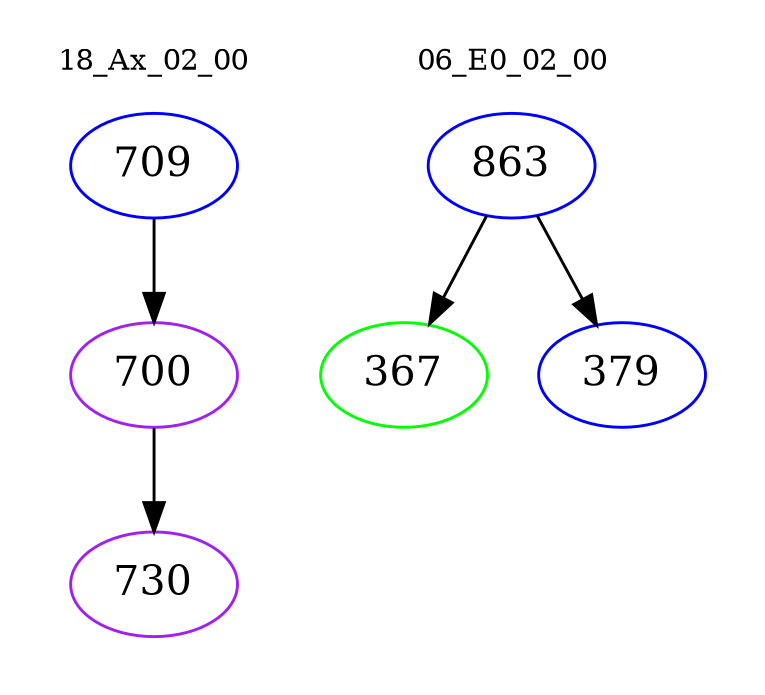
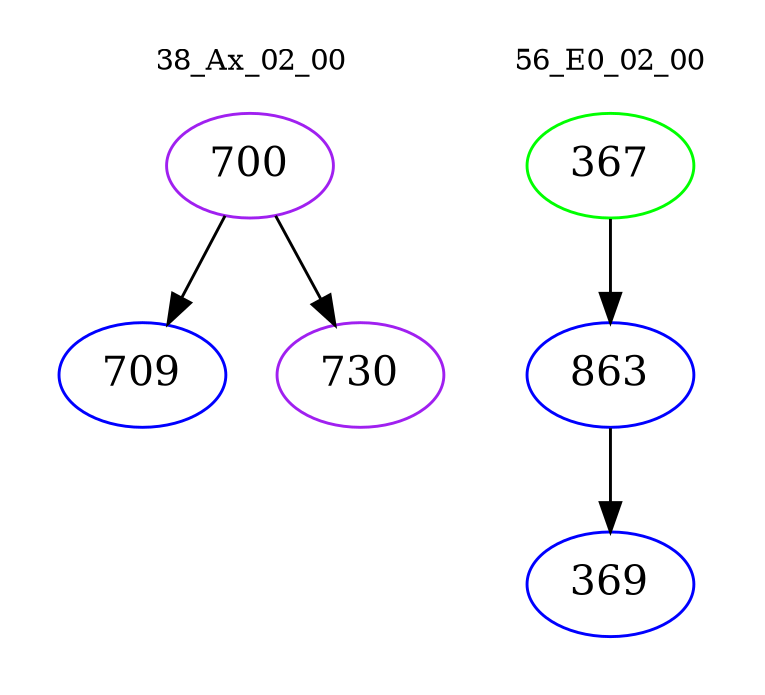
(154, 62) -> (251, 62)
(513, 62) -> (610, 62)
(154, 256) -> (203, 257)
(465, 257) -> (610, 256)
(622, 375) -> (610, 584)
